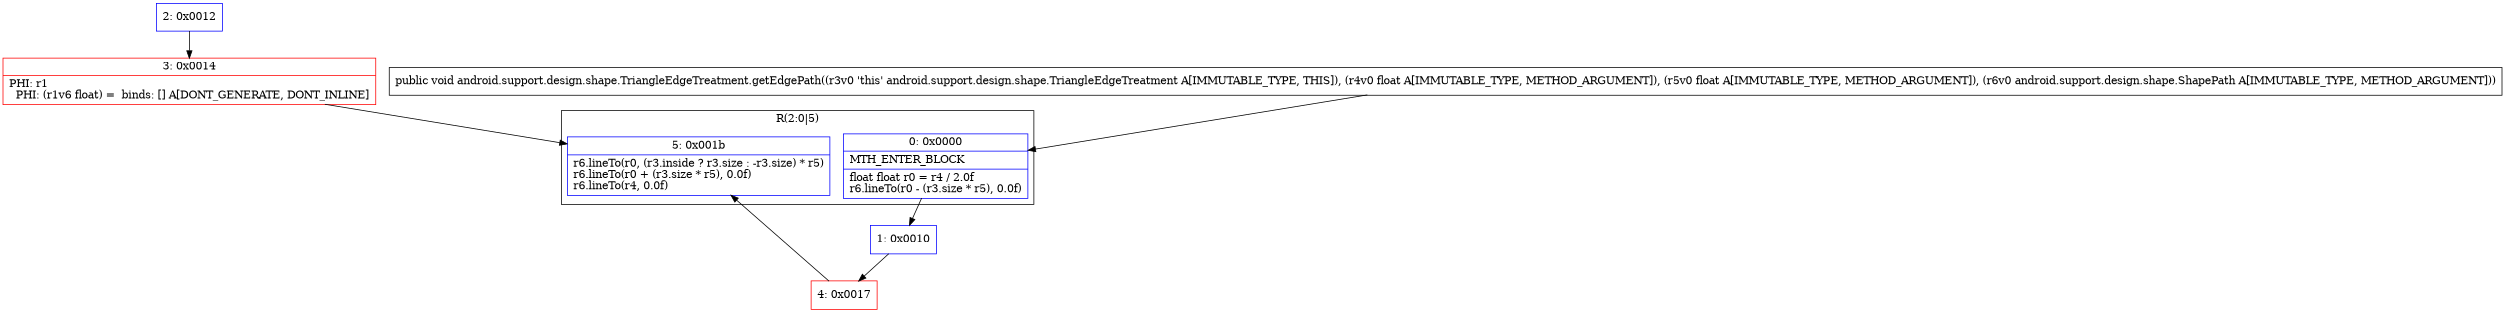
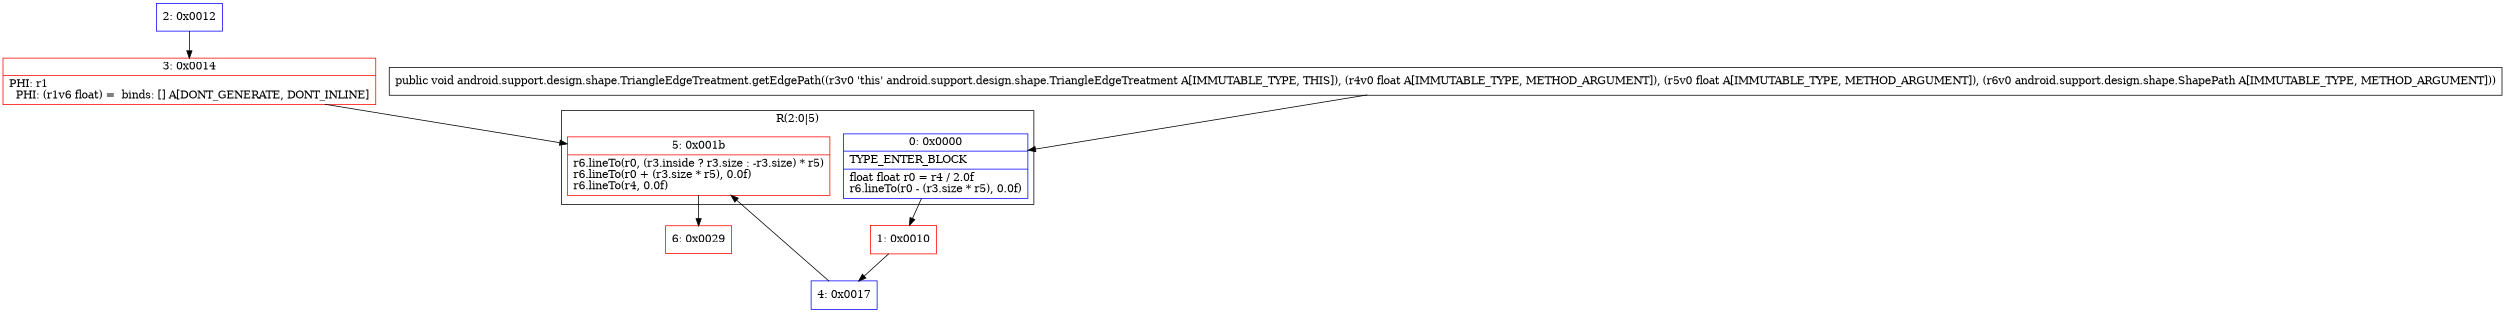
(907, 160) -> (908, 160)
(699, 166) -> (699, 166)
none -> (699, 240)
(903, 240) -> (903, 240)
(844, 295) -> (844, 295)
